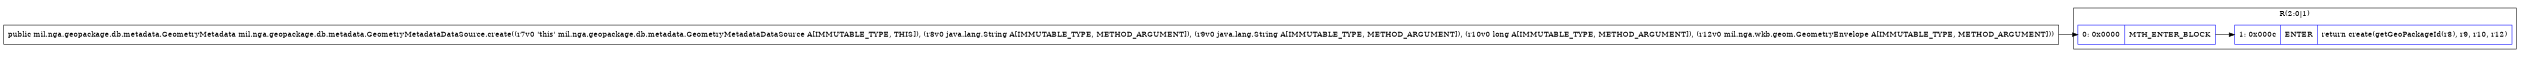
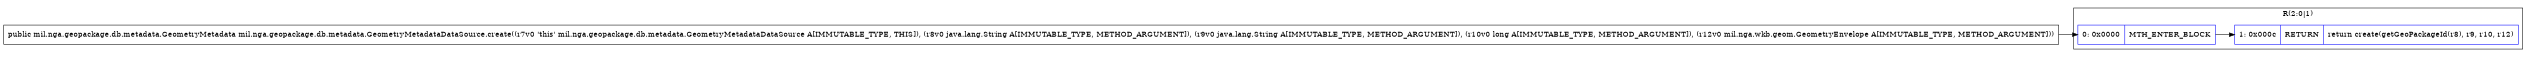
(2299, 34) -> (2302, 34)
